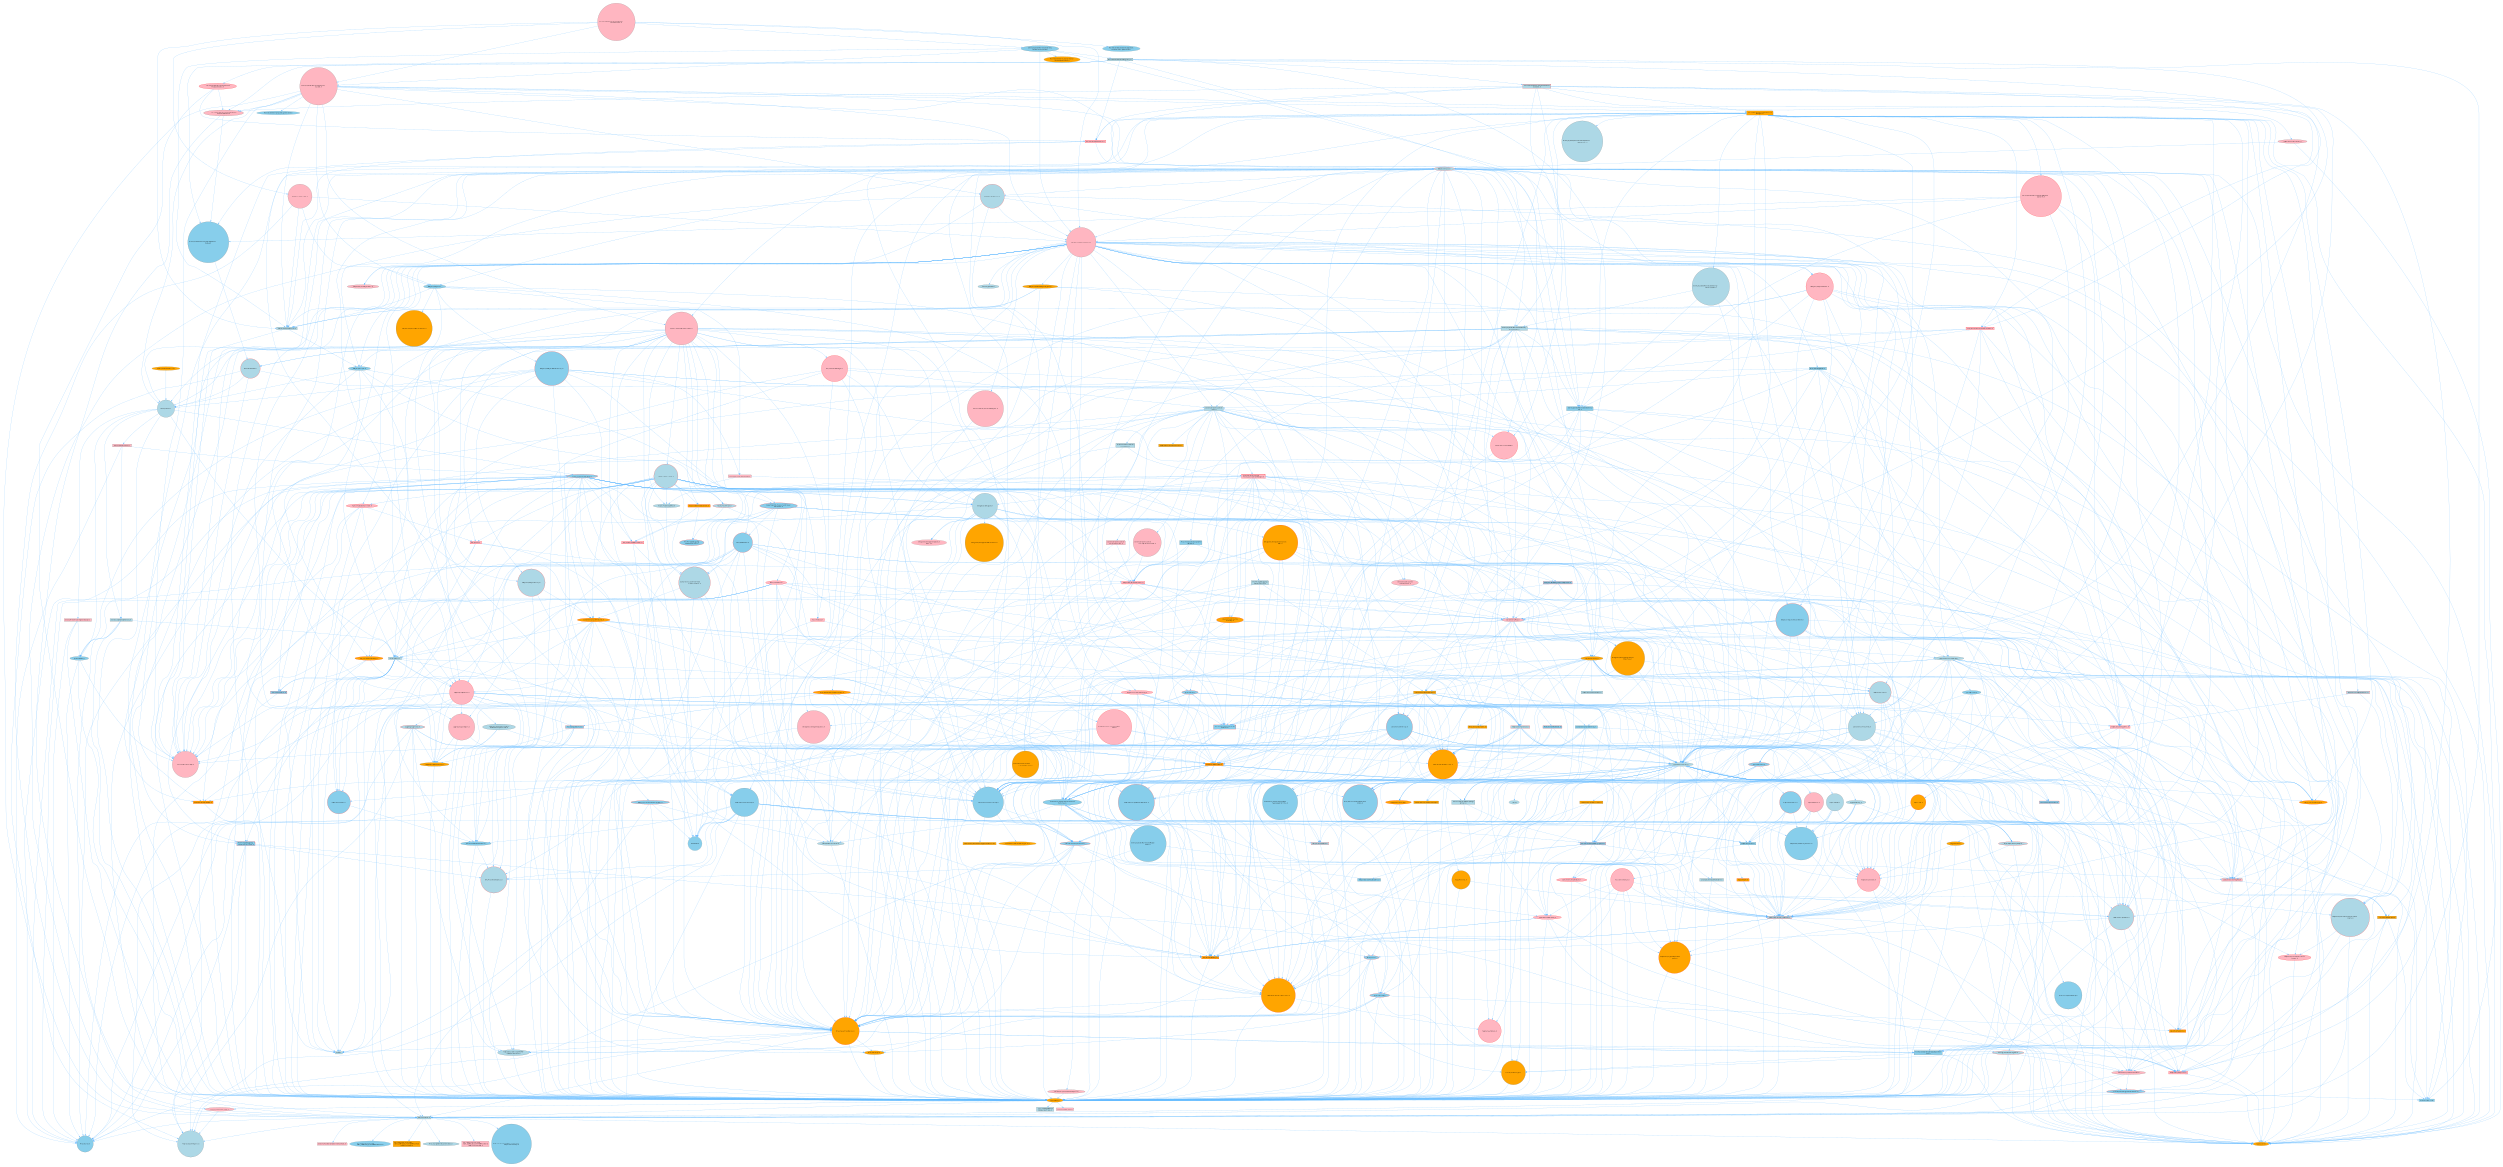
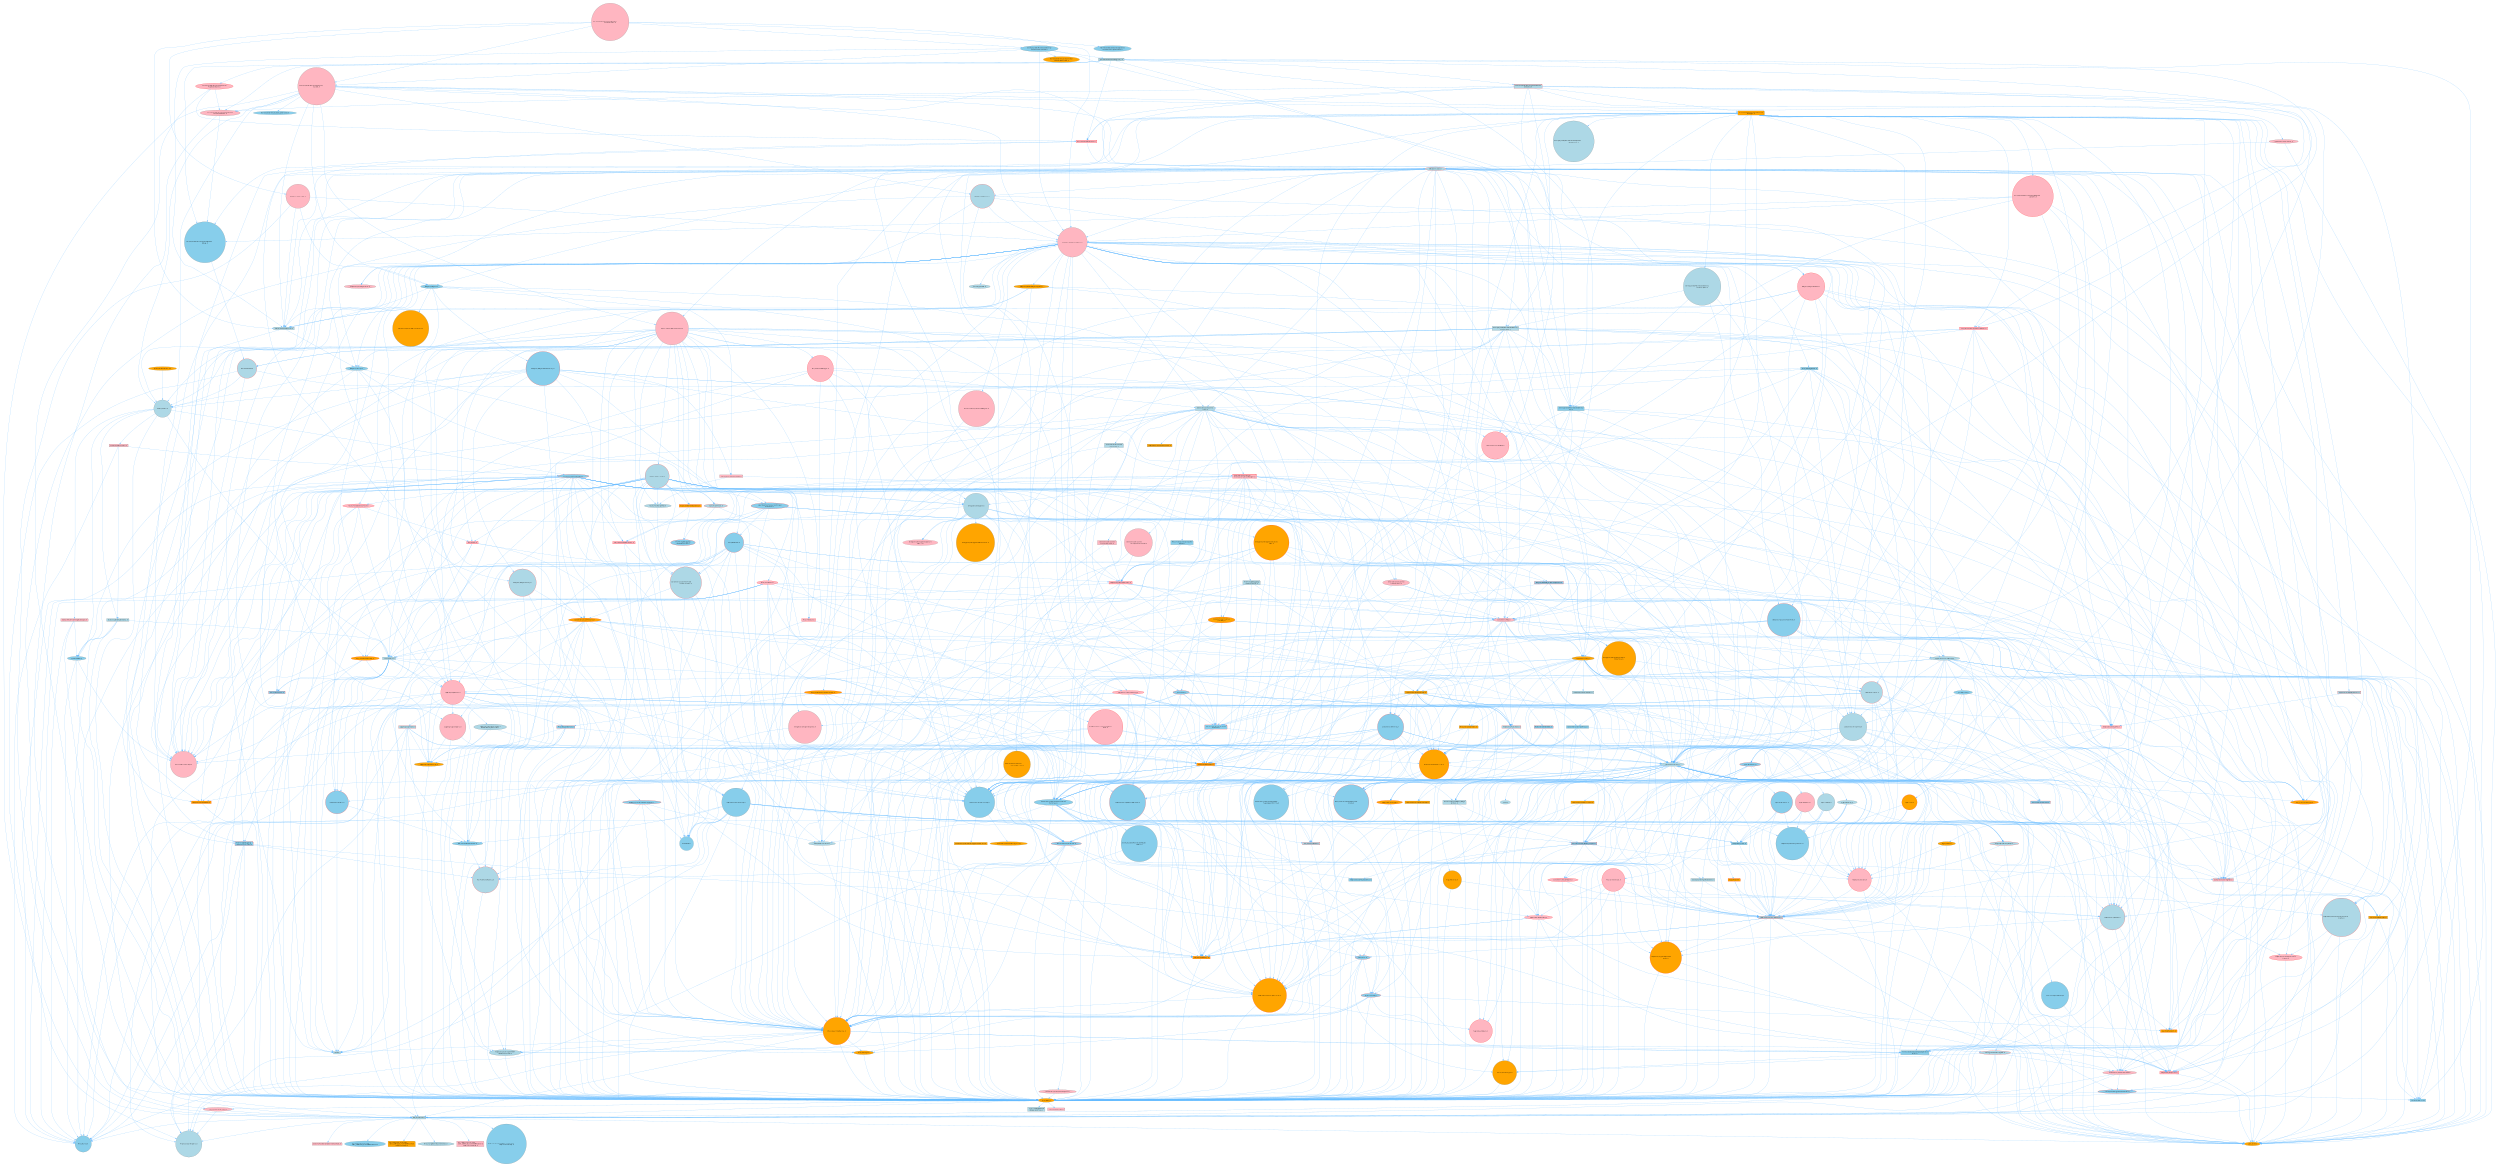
(413, 727) -> (407, 727)
